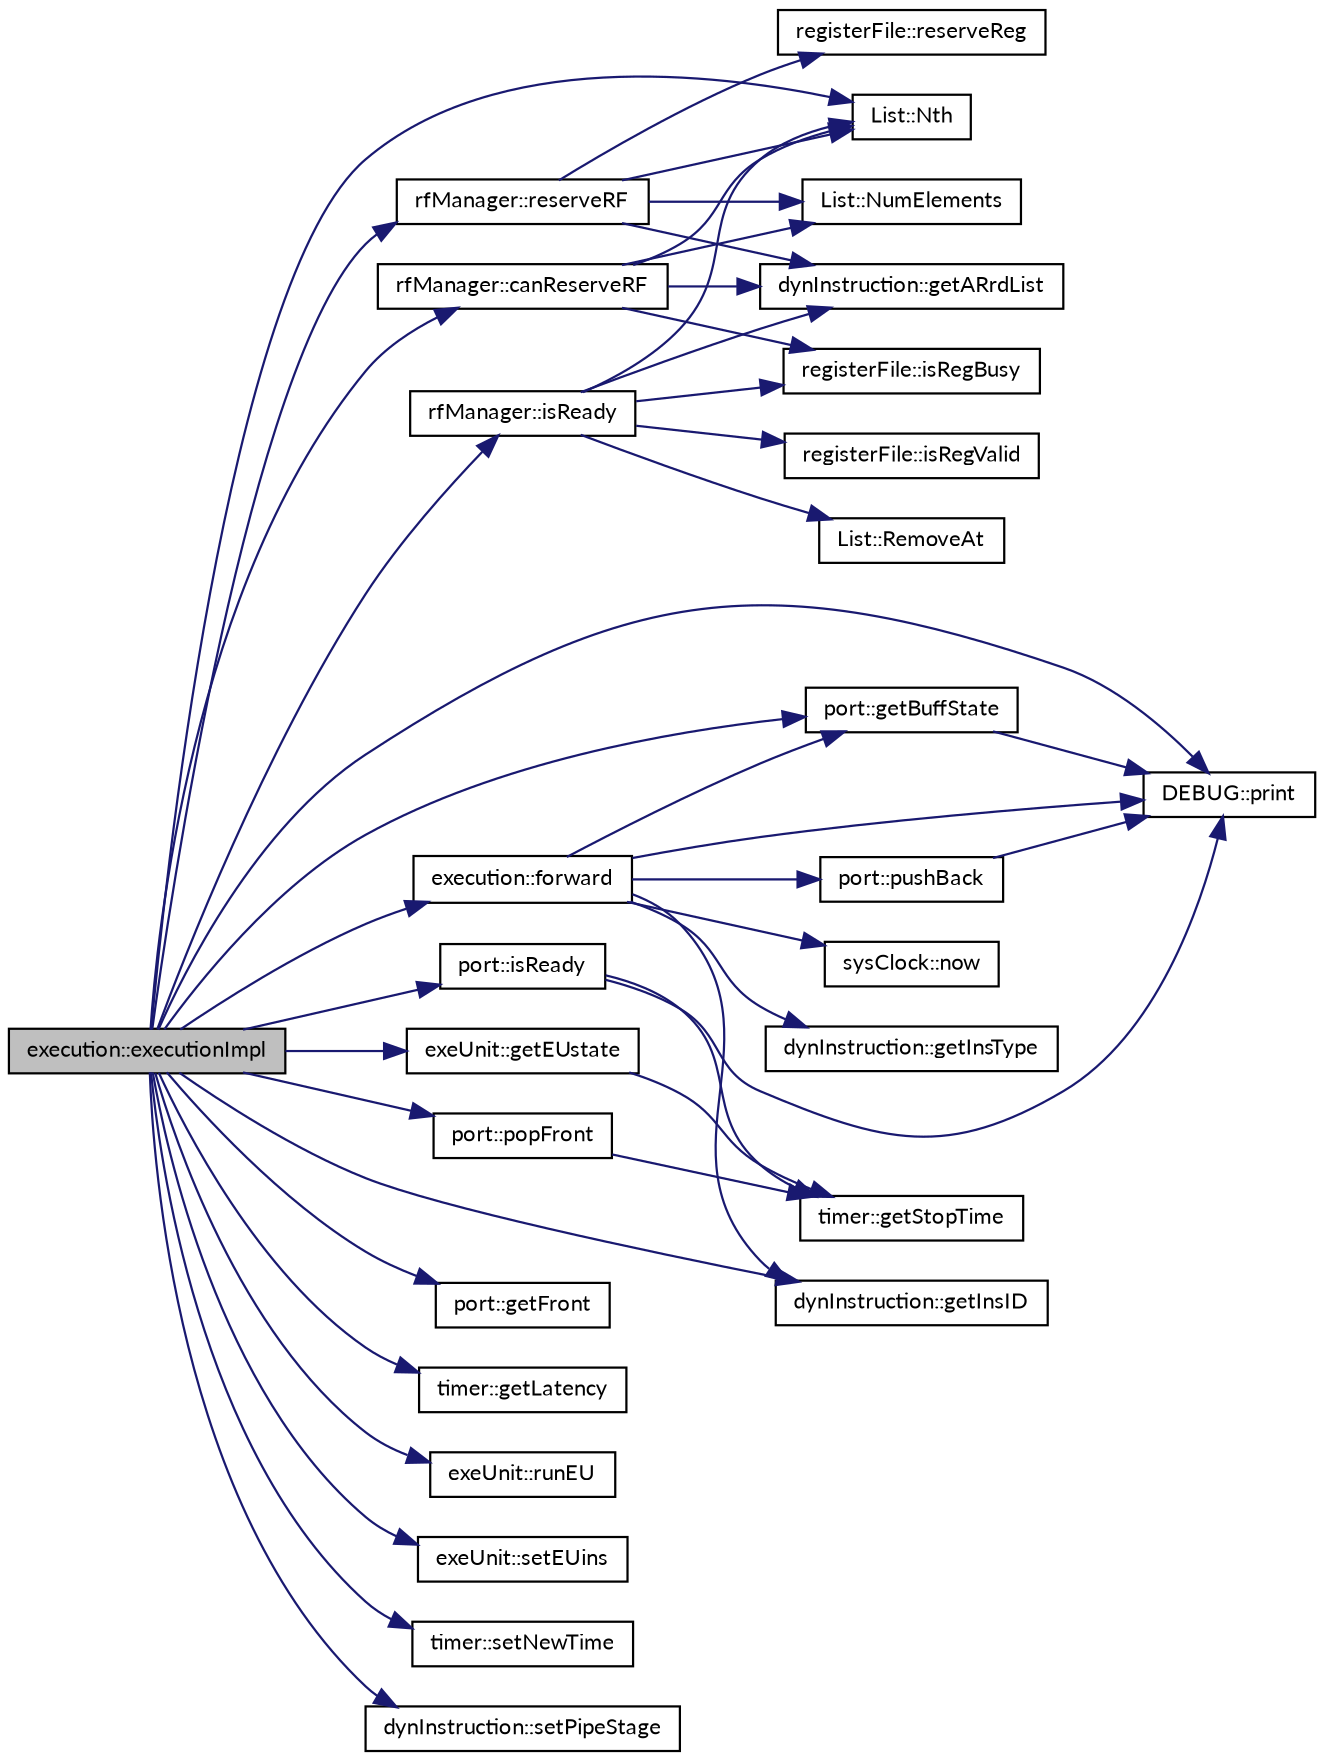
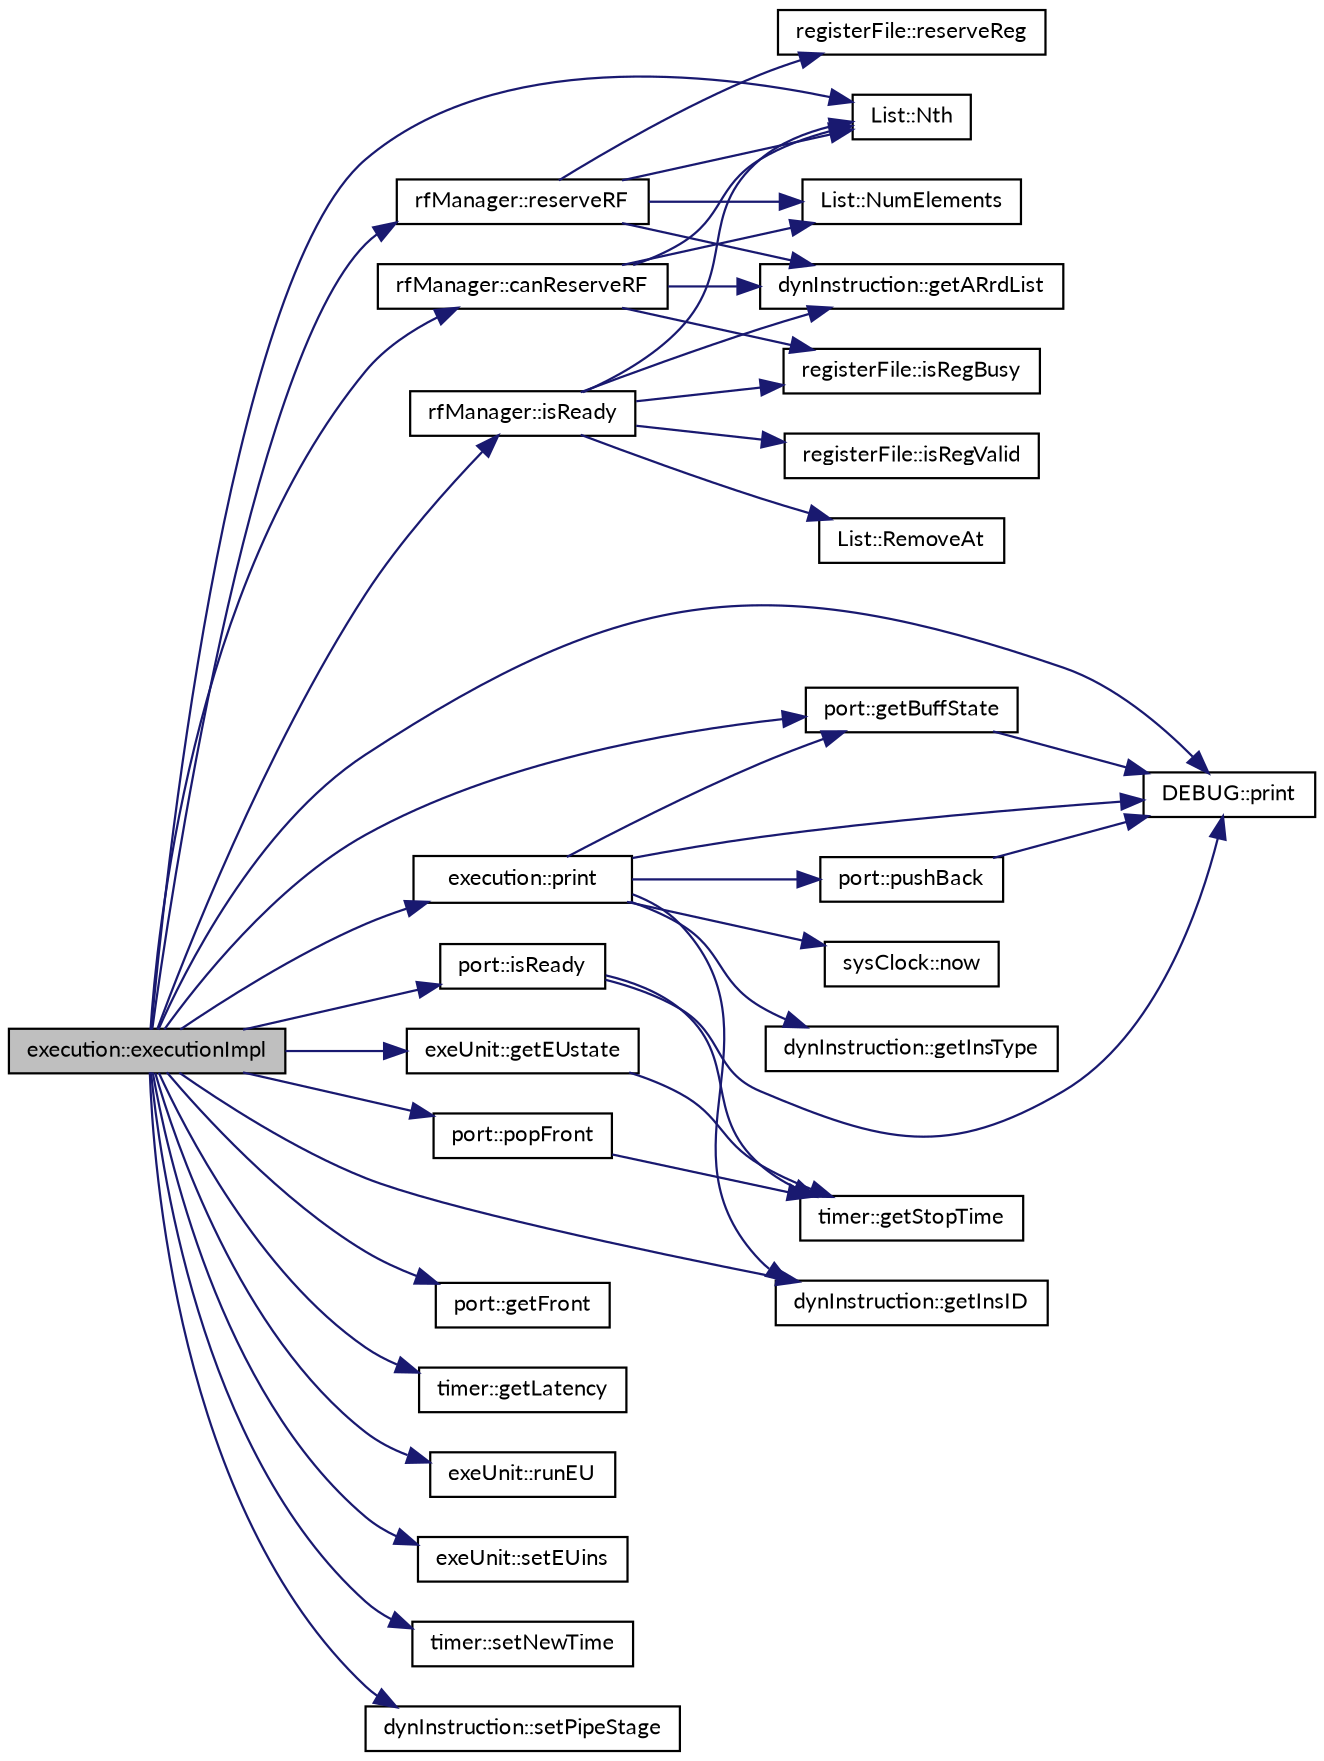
(523, 879) -> (523, 879)
